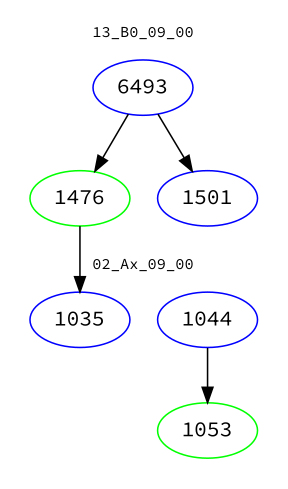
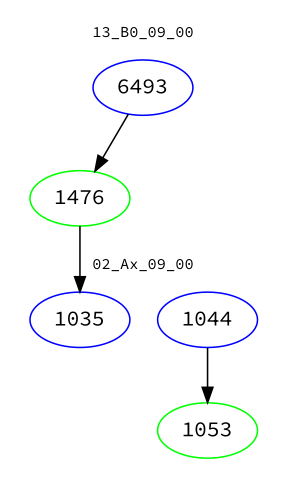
(208, 198) -> none
